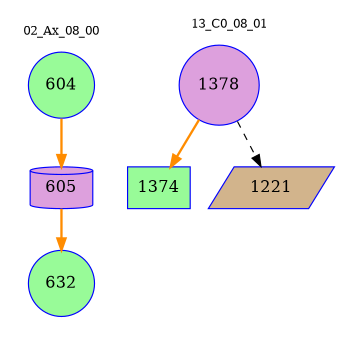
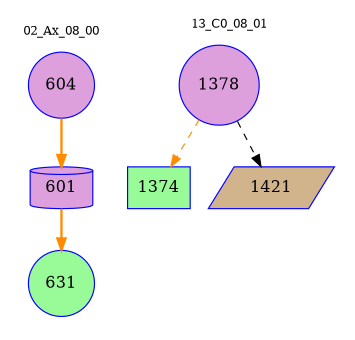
(61, 85) -> (61, 85)
(188, 138) -> (188, 138)
(61, 188) -> (61, 188)
(271, 188) -> (271, 188)
(61, 283) -> (61, 283)
